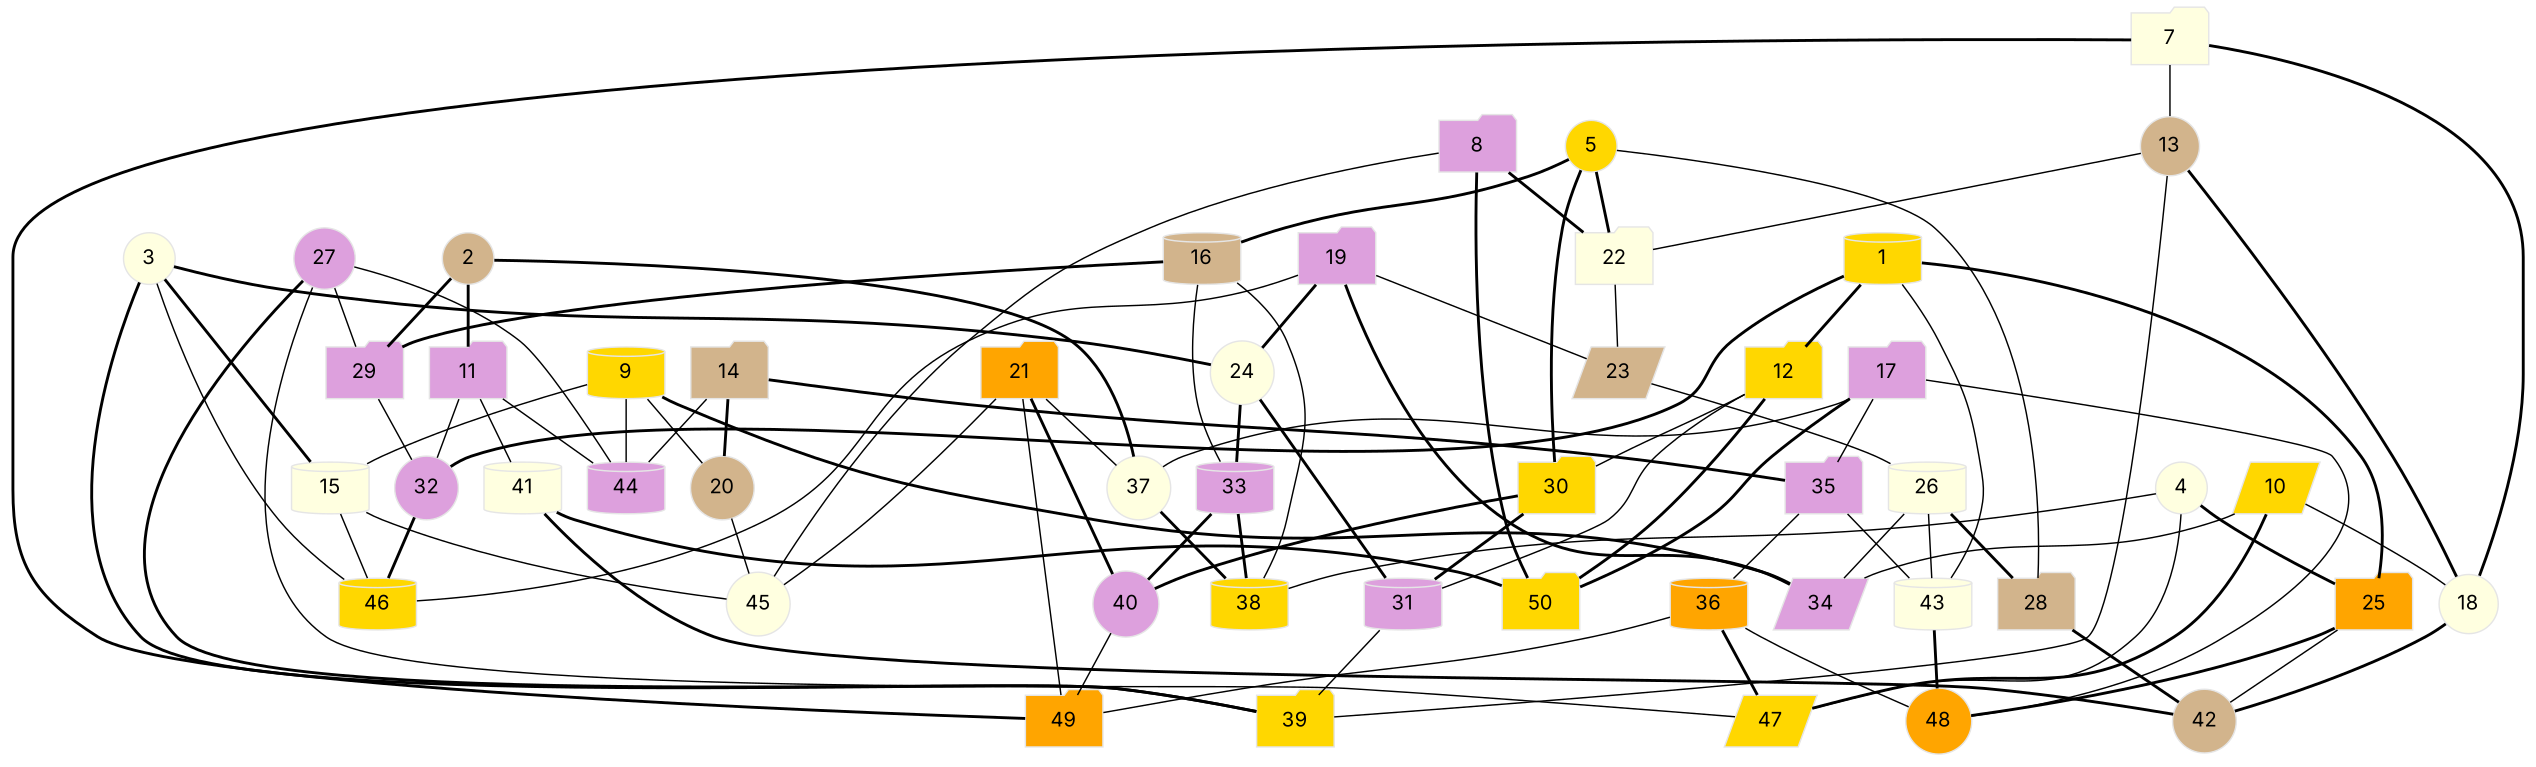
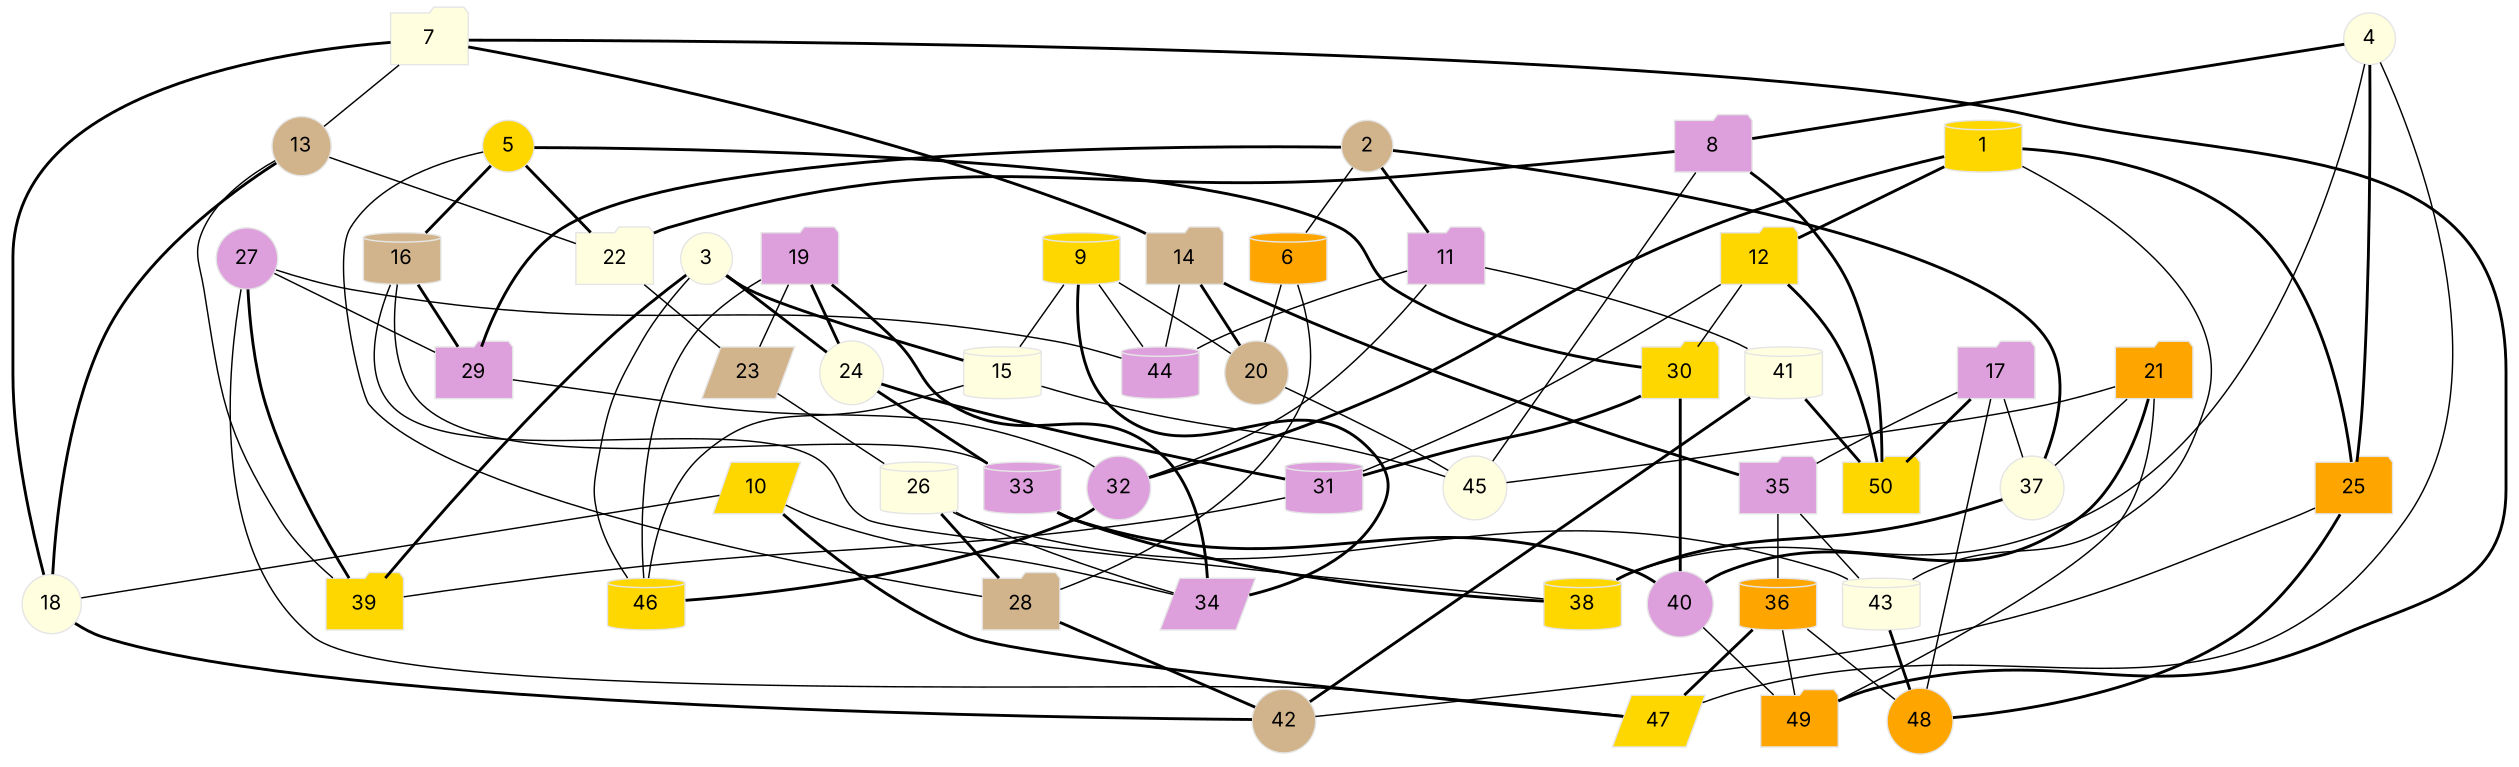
none -> (2048, 91)
none -> (812, 123)
none -> (1288, 259)
